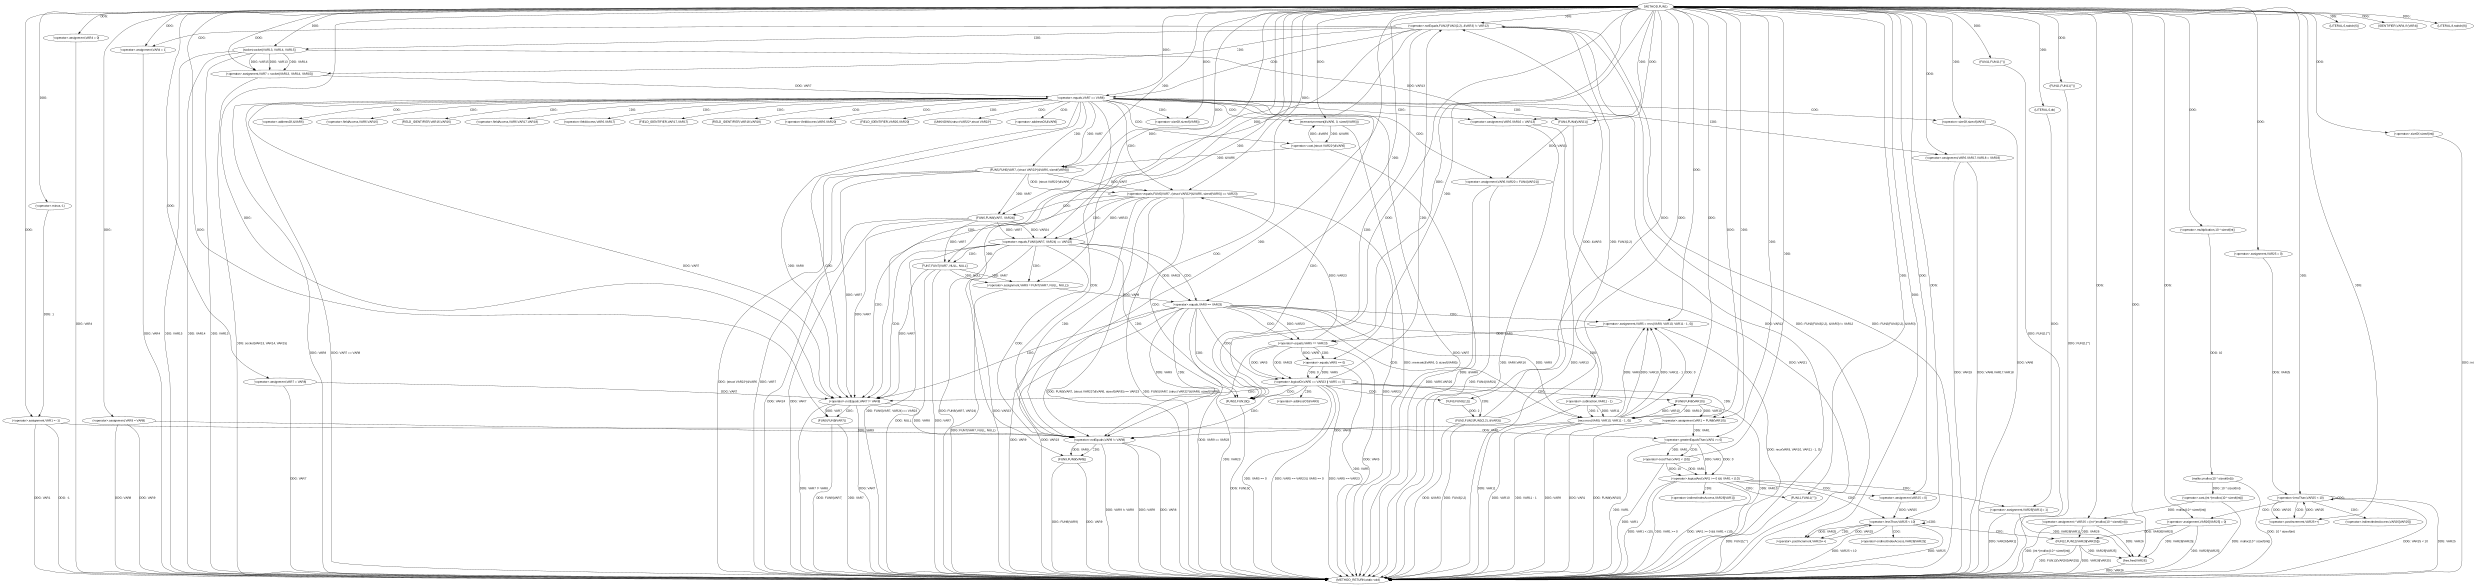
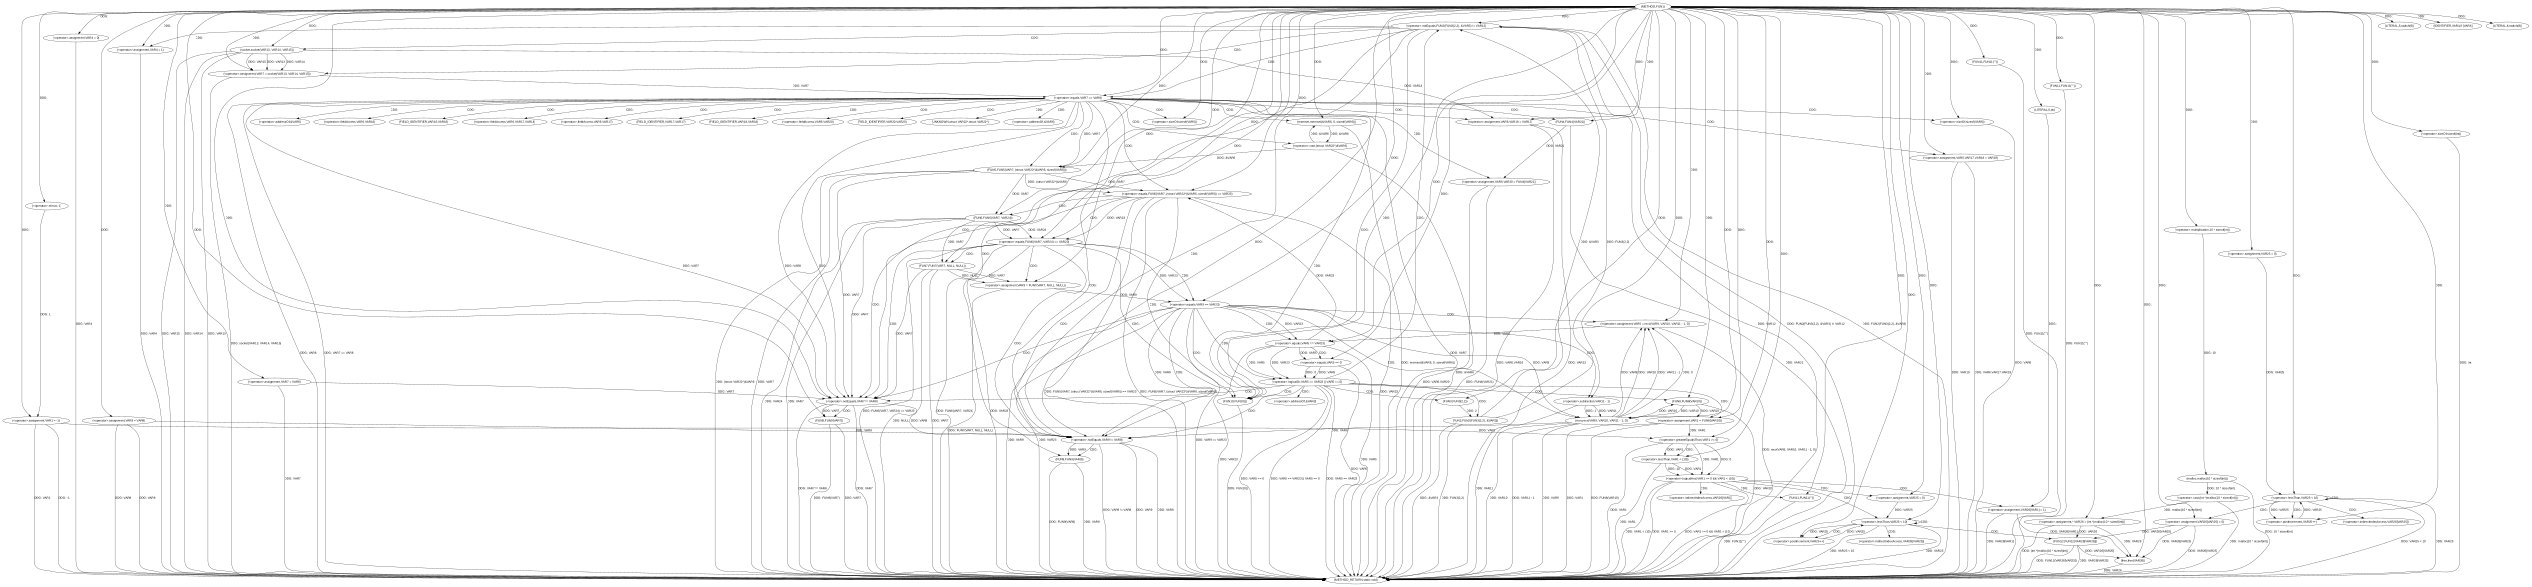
(1784, 208) -> (1781, 205)
